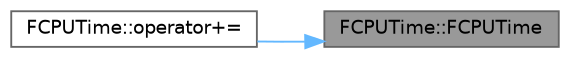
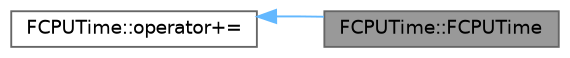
(281, 42) -> (300, 16)
